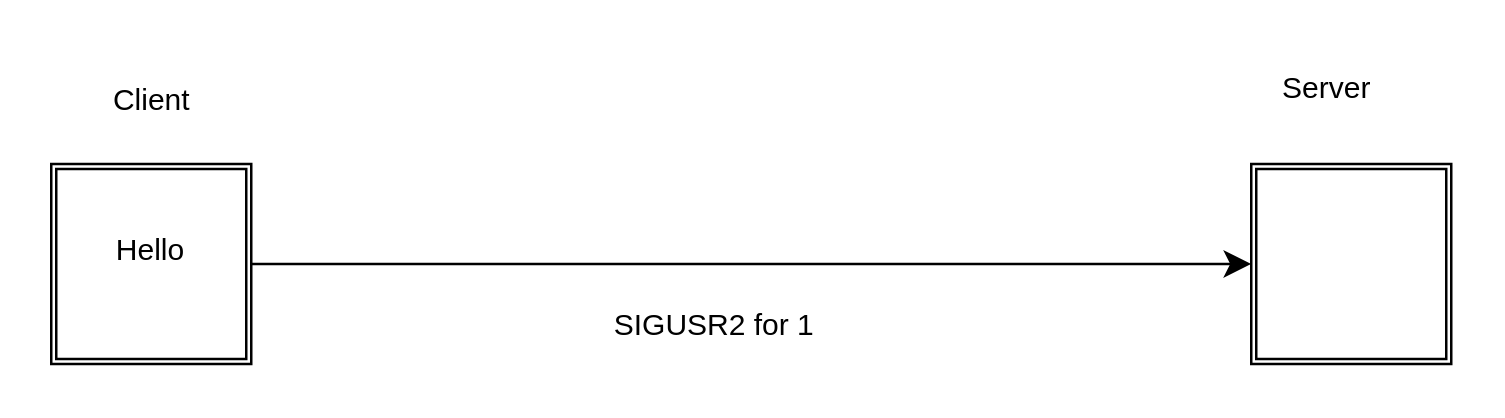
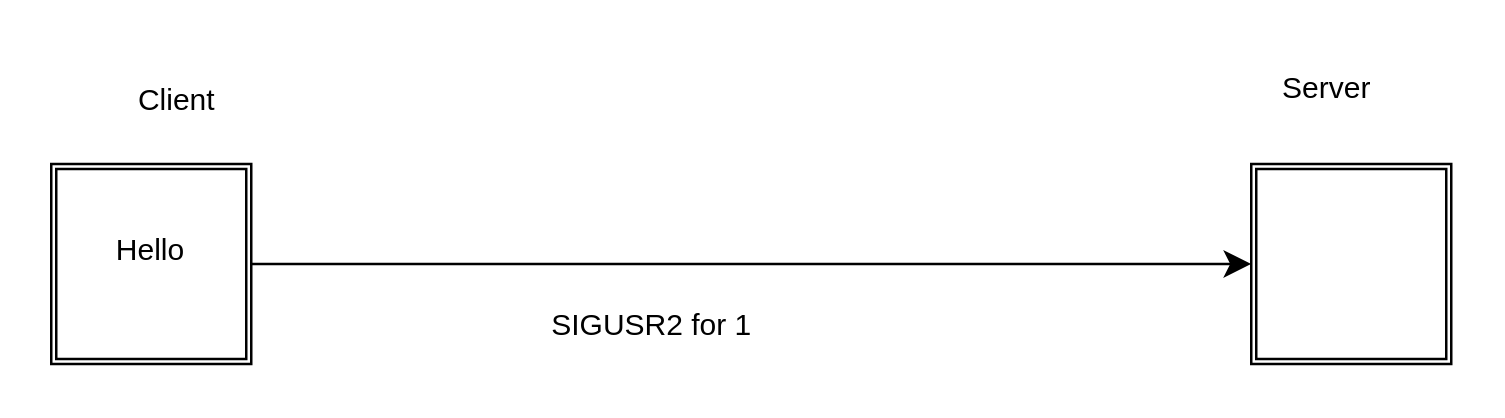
(151, 101) -> (176, 101)
(714, 326) -> (651, 326)
